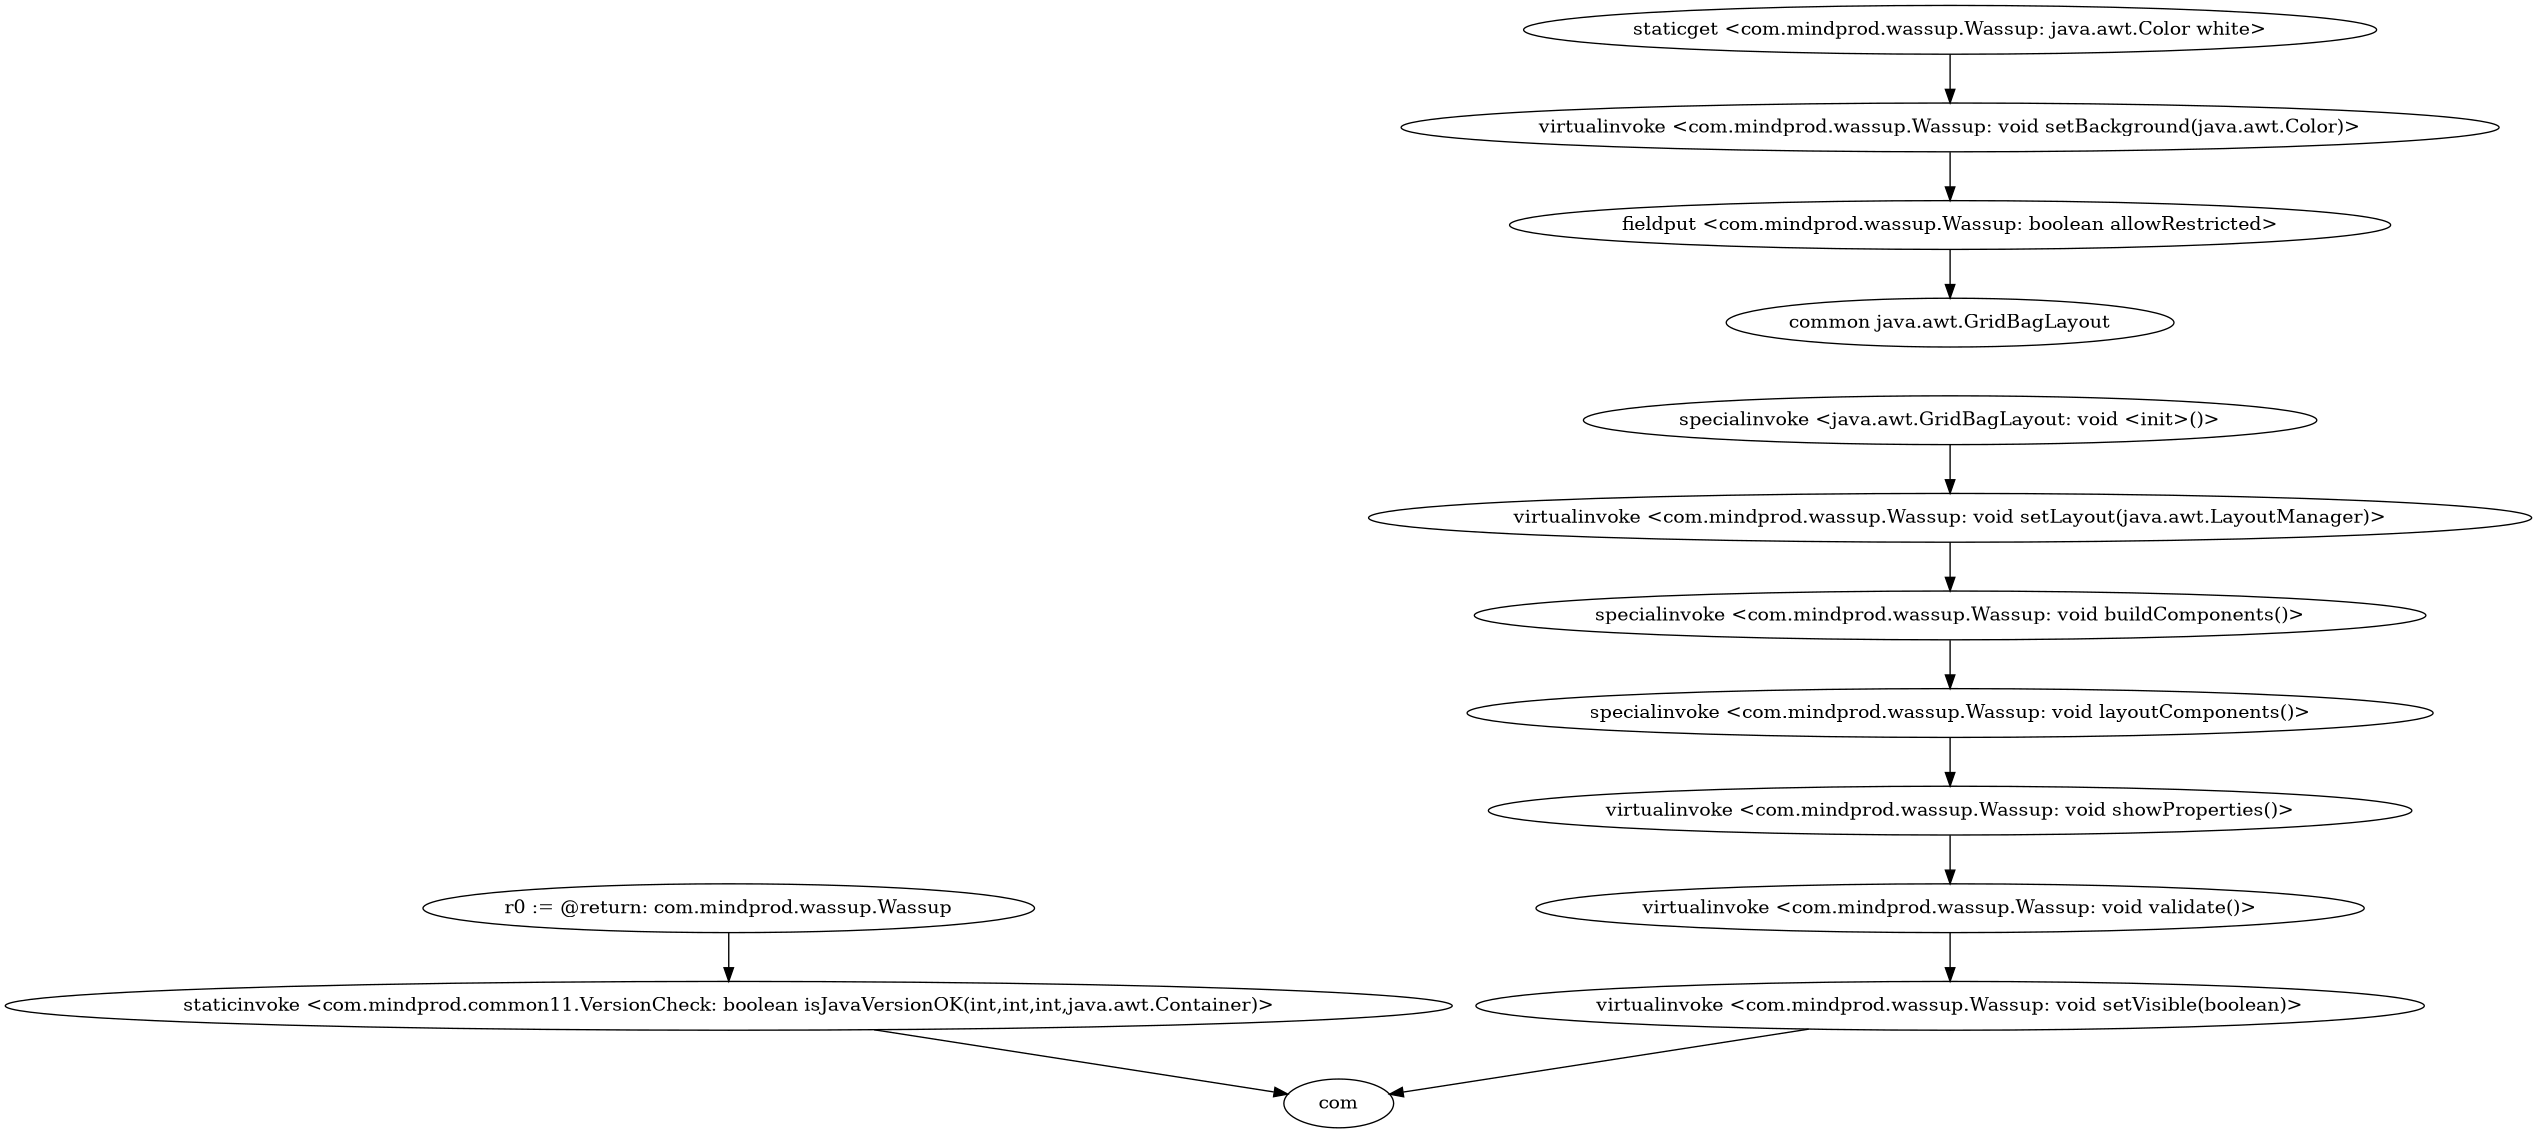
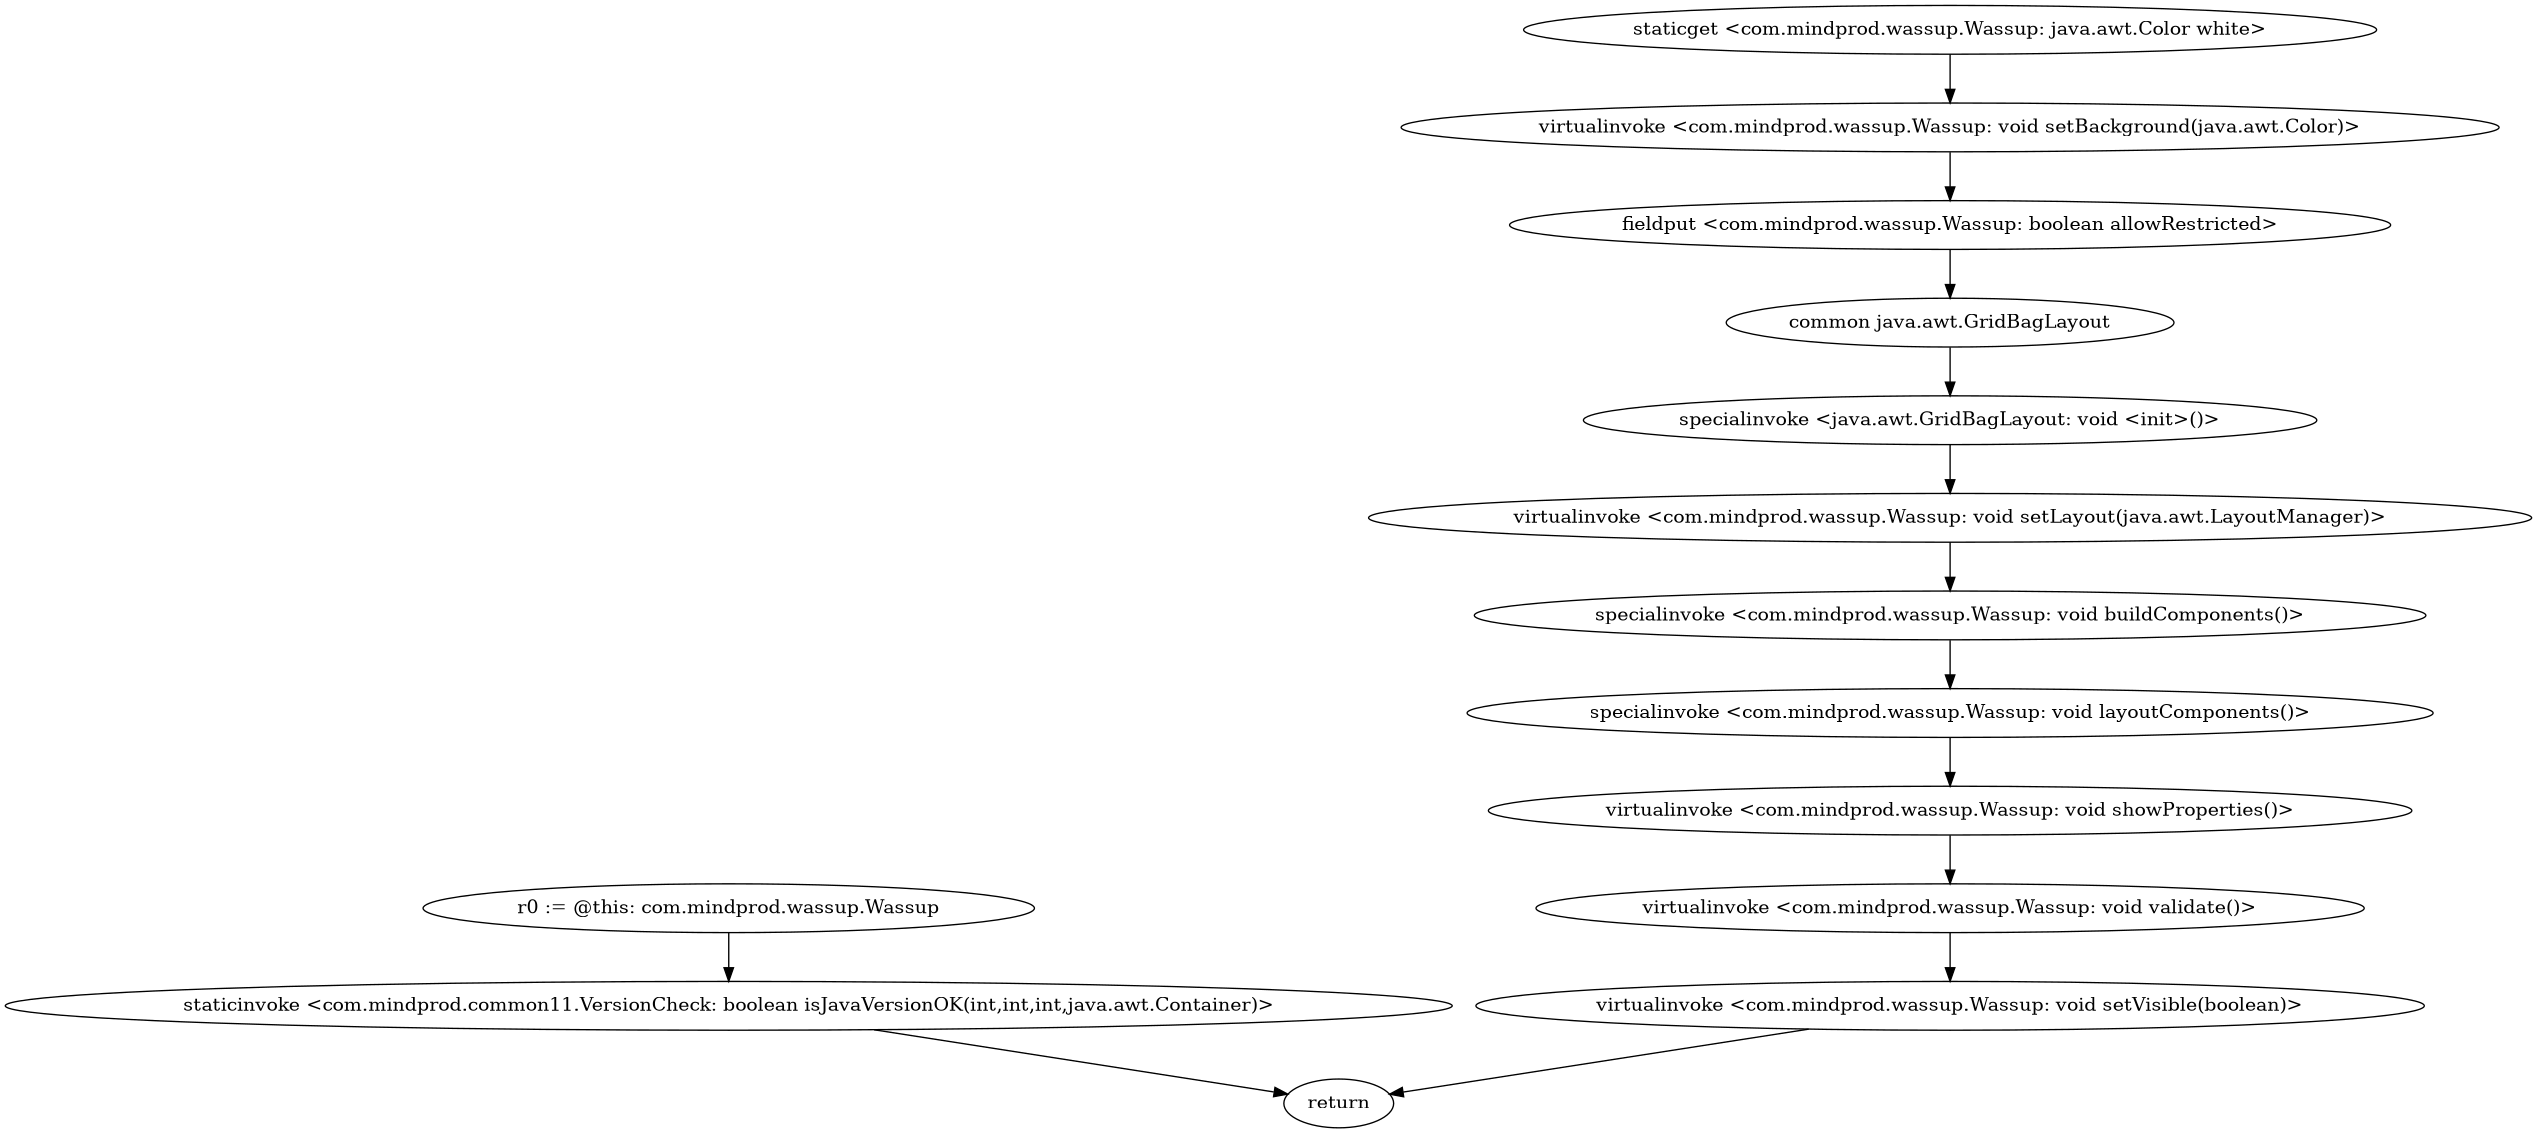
none -> (1950, 365)
(729, 908) -> (729, 908)
(1339, 1103) -> (1339, 1103)
